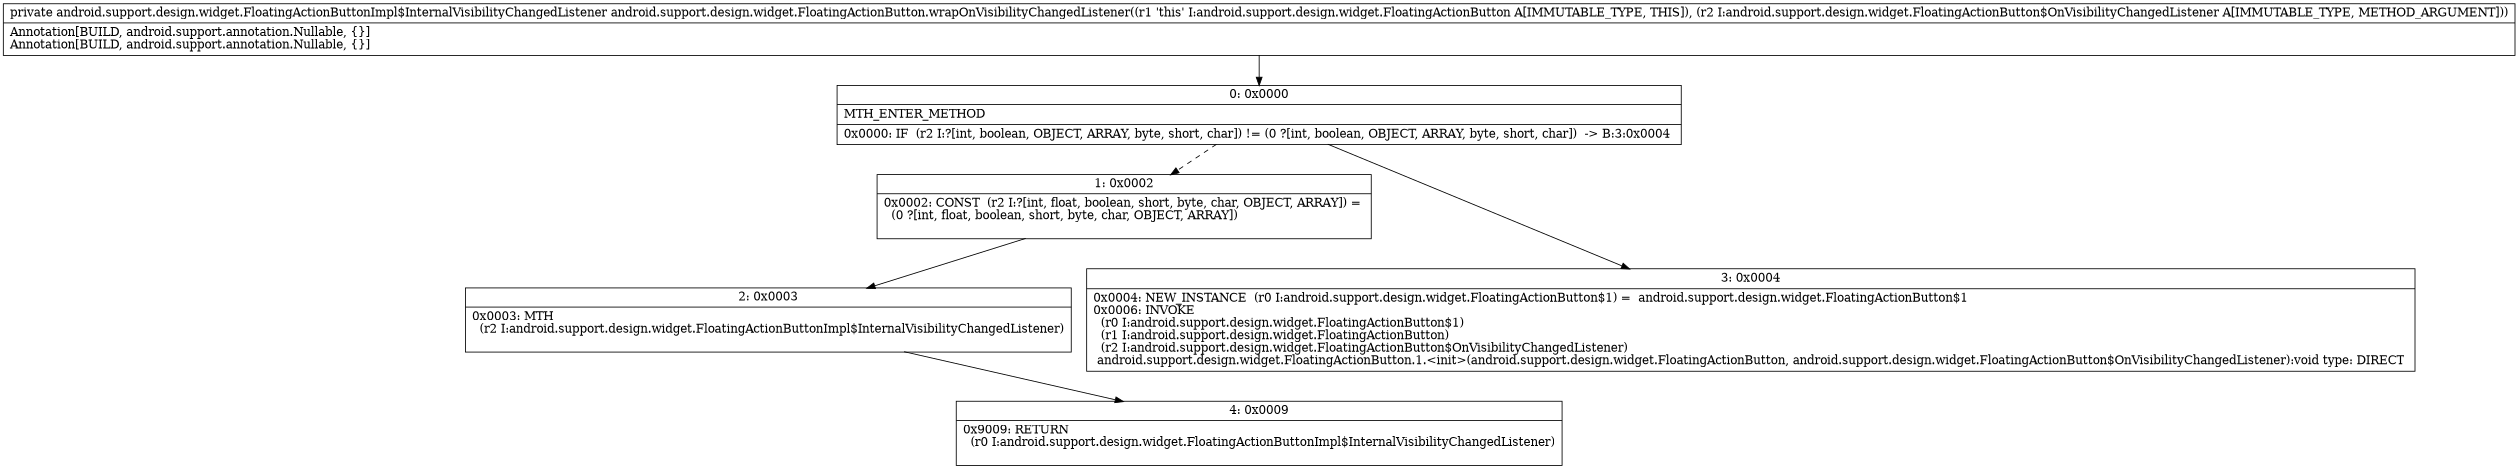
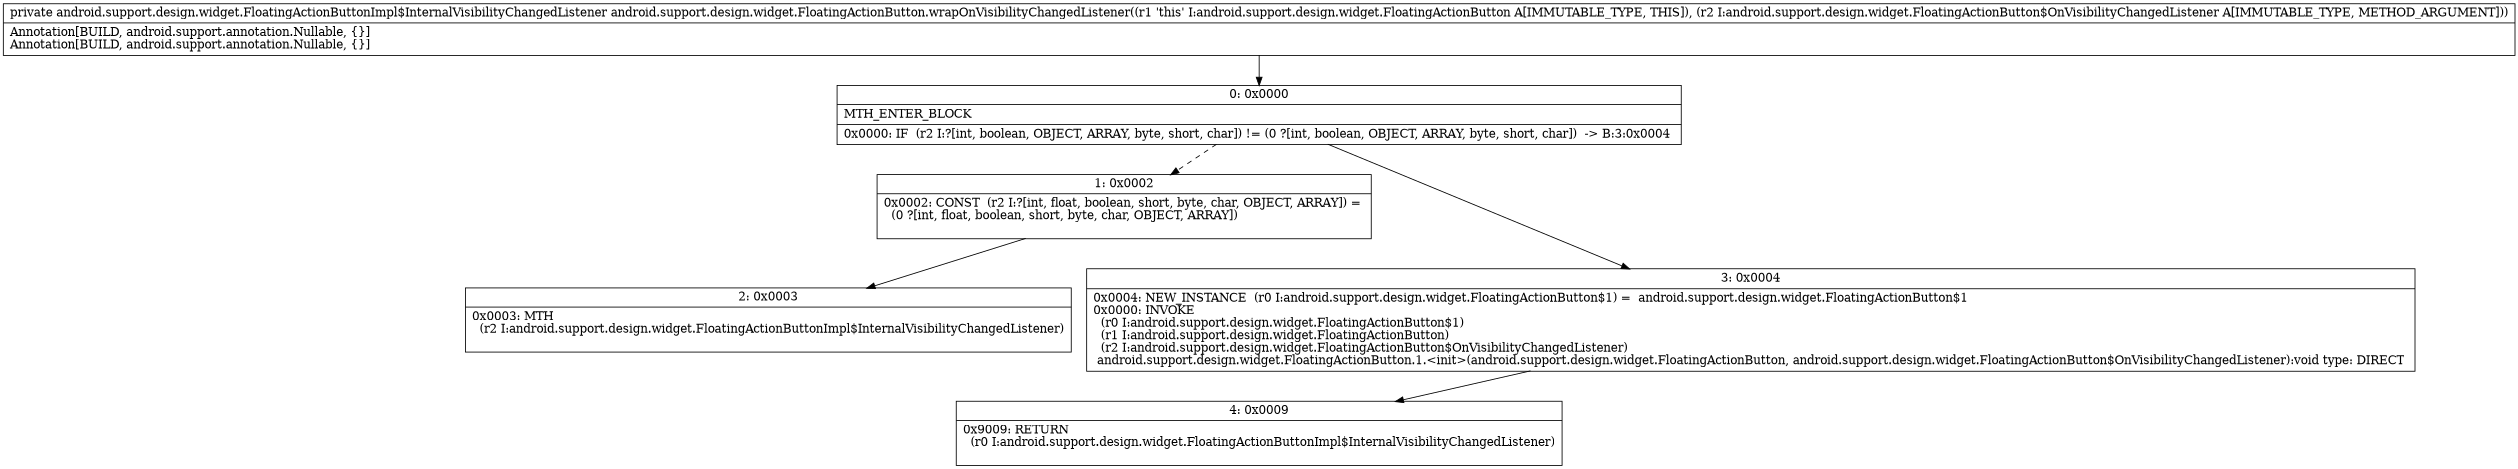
(915, 114) -> (908, 114)
(1148, 311) -> (1148, 311)
(1010, 376) -> (1467, 385)
